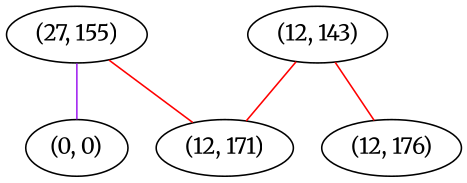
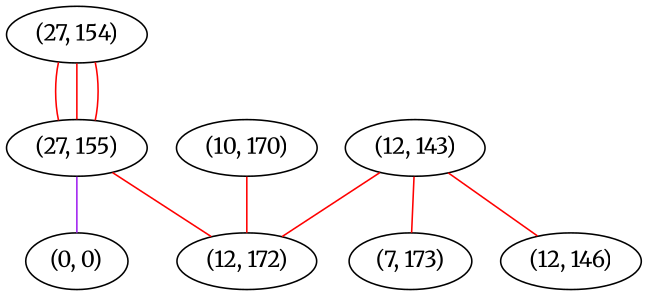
none -> (77, 35)
(225, 148) -> (247, 261)
none -> (247, 148)
(392, 148) -> (571, 261)
none -> (410, 261)
